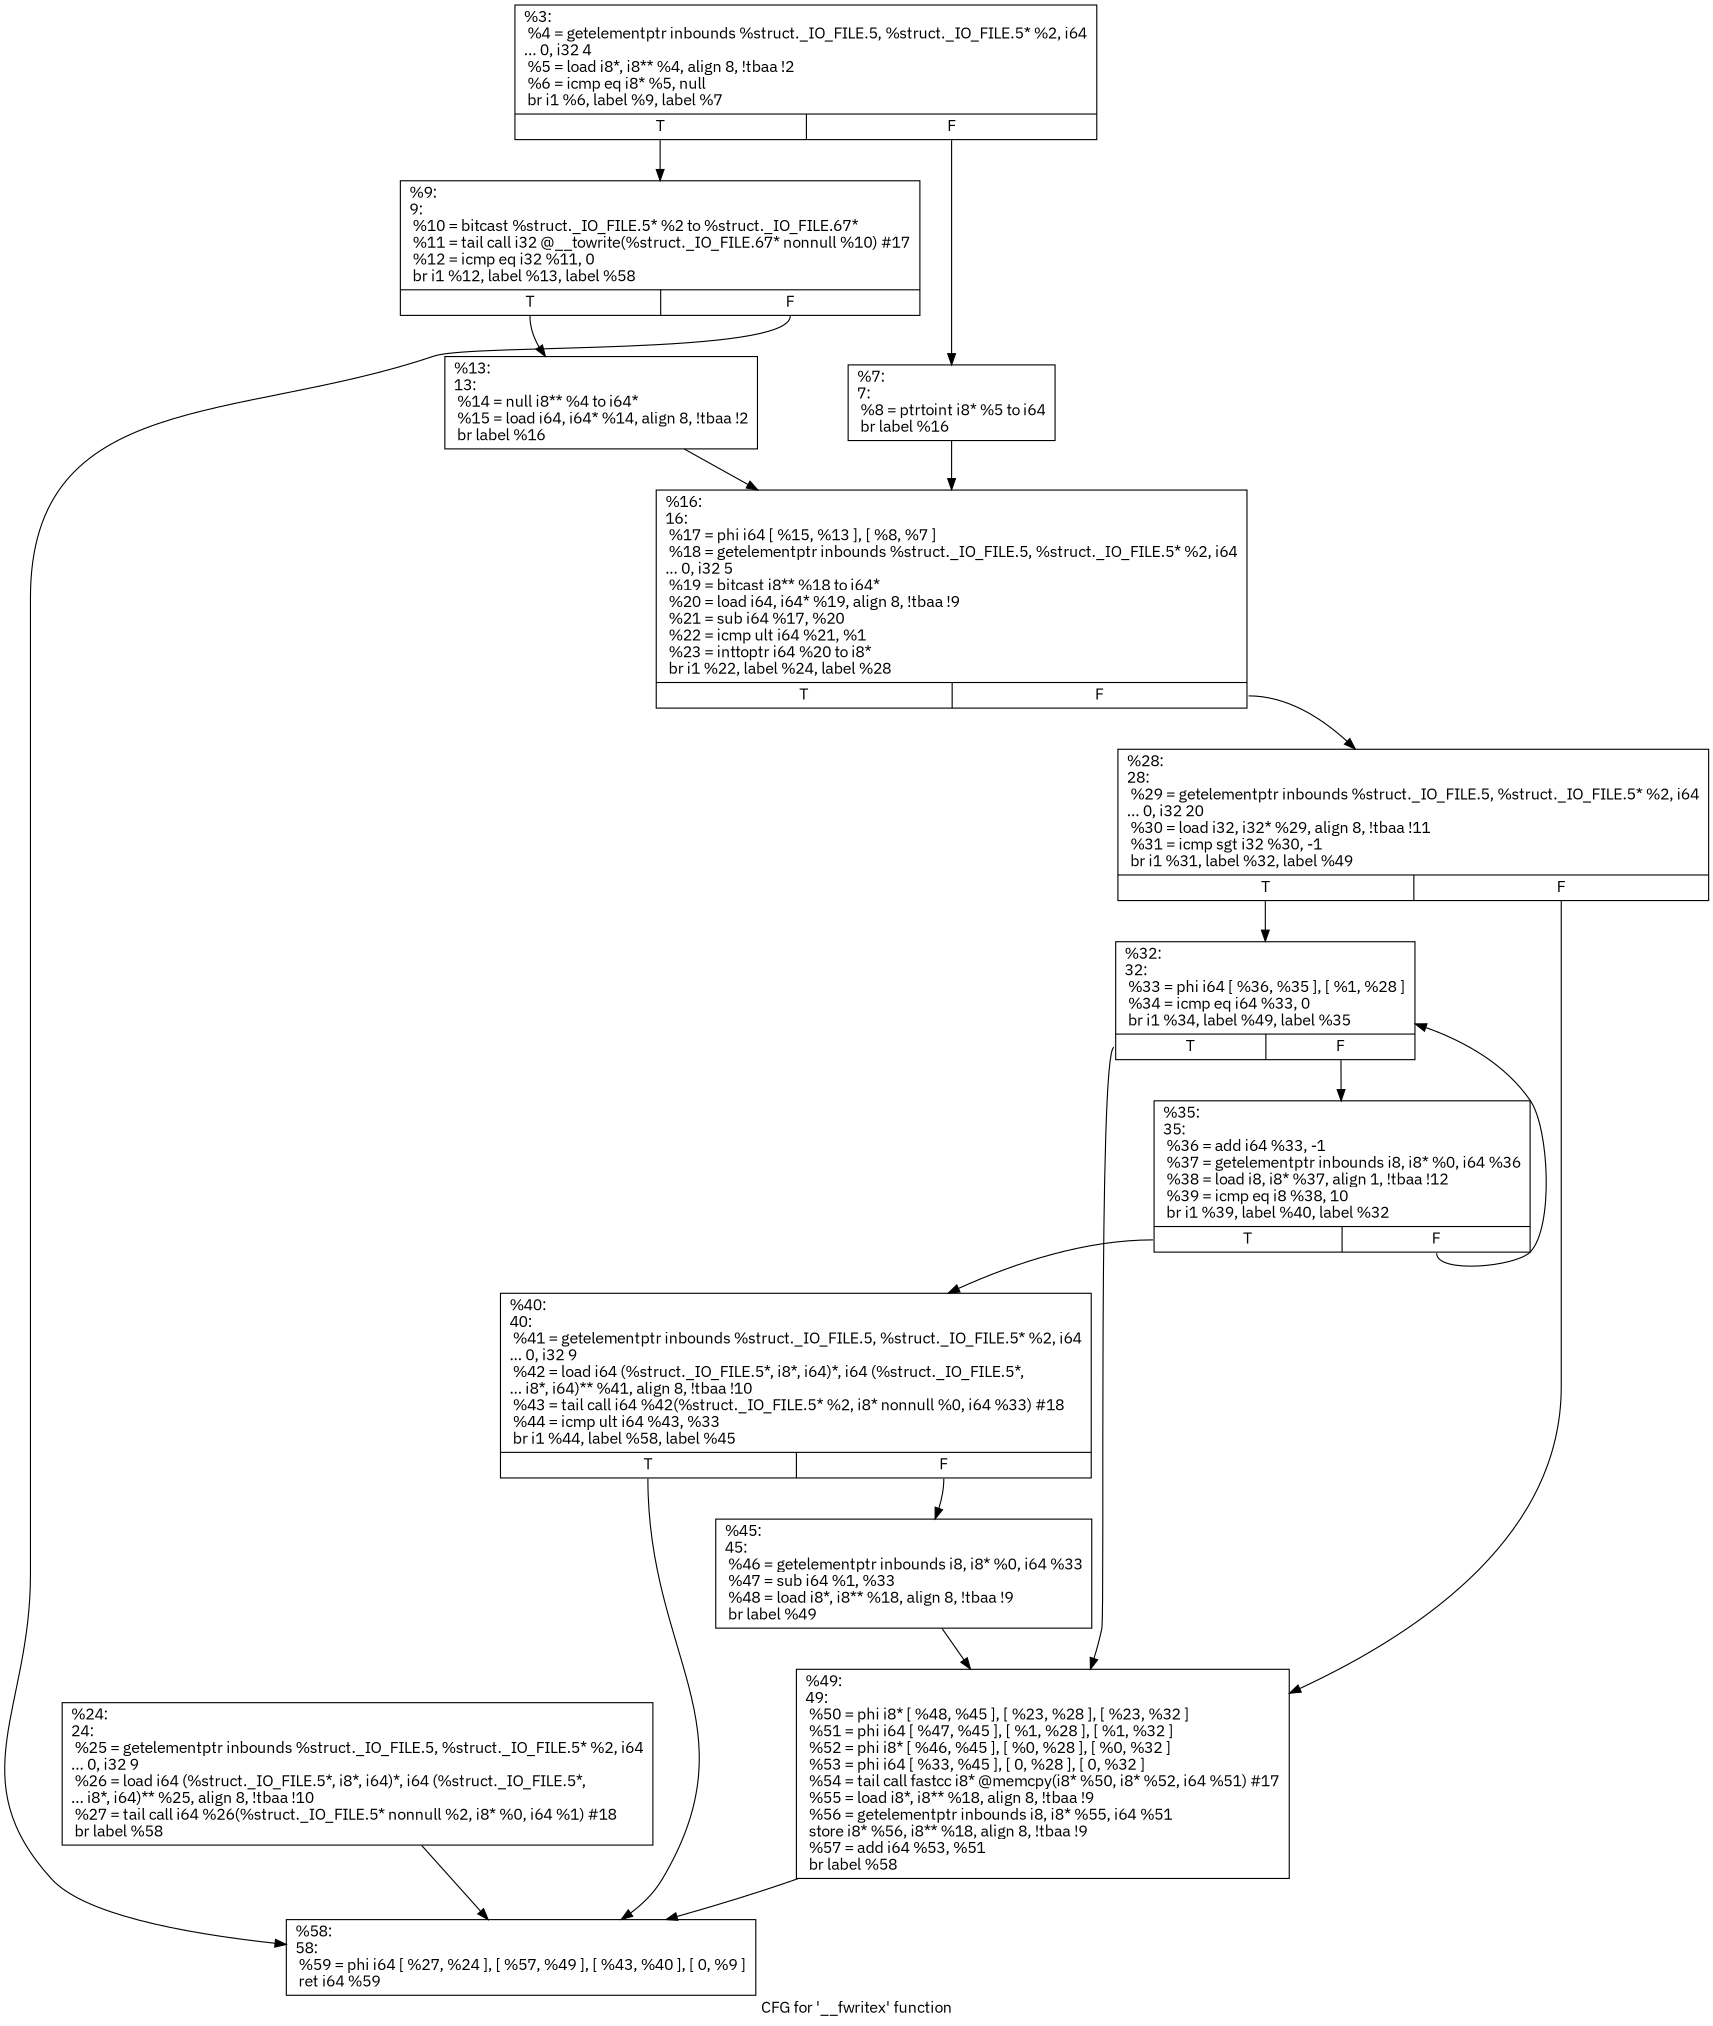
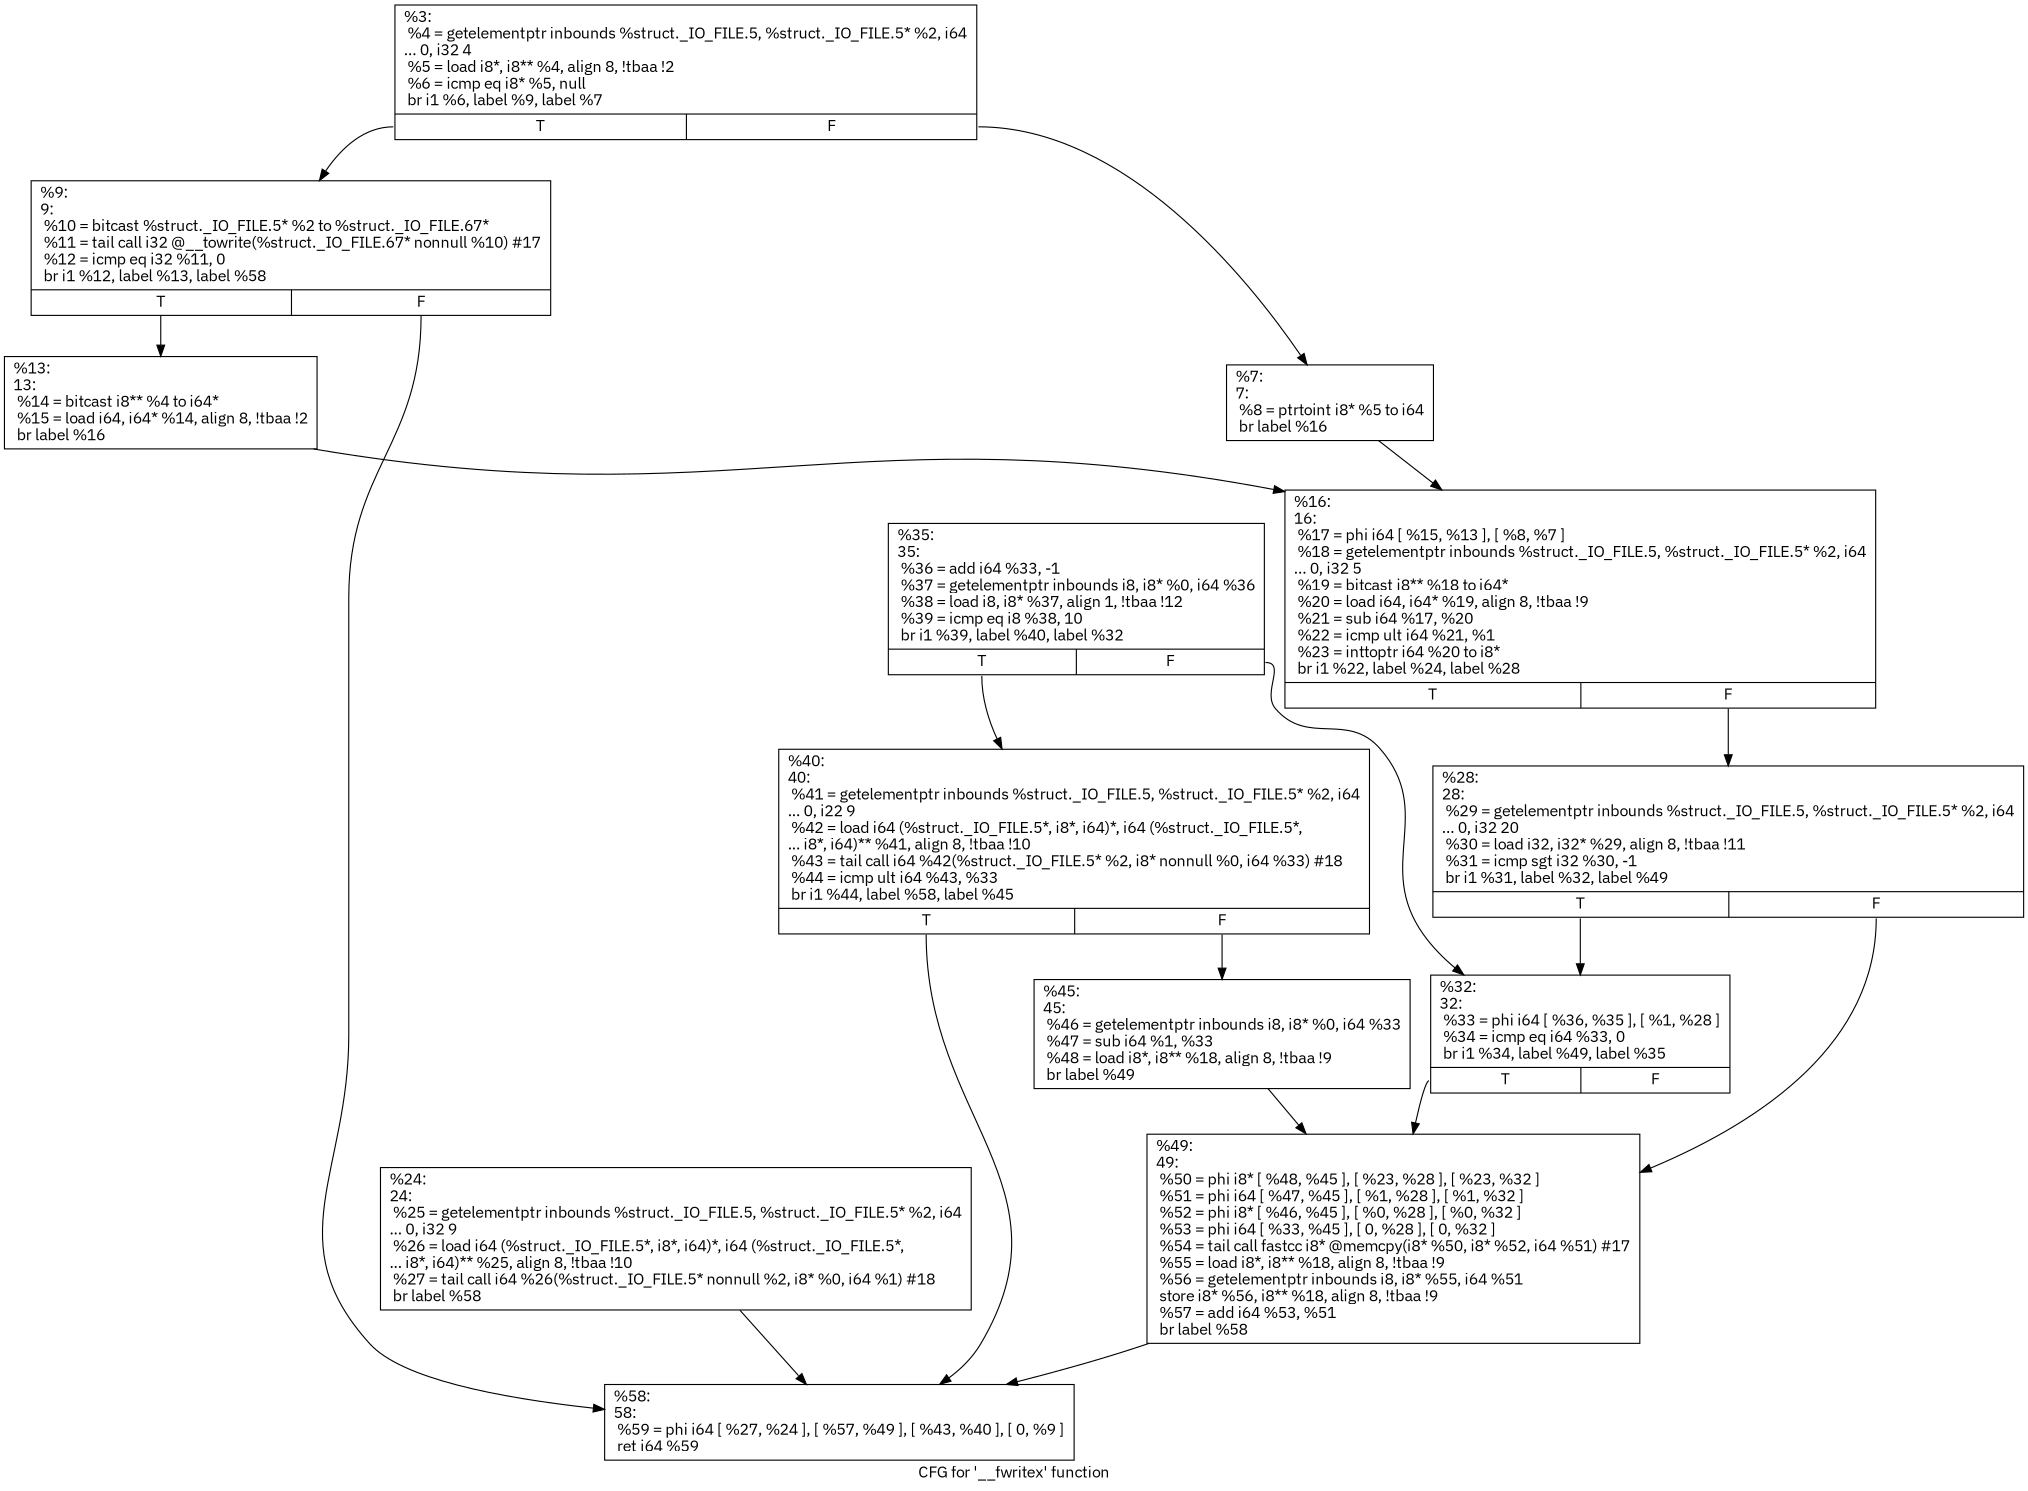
(546, 402) -> (116, 402)
(1341, 1075) -> none
(543, 1356) -> (822, 812)
